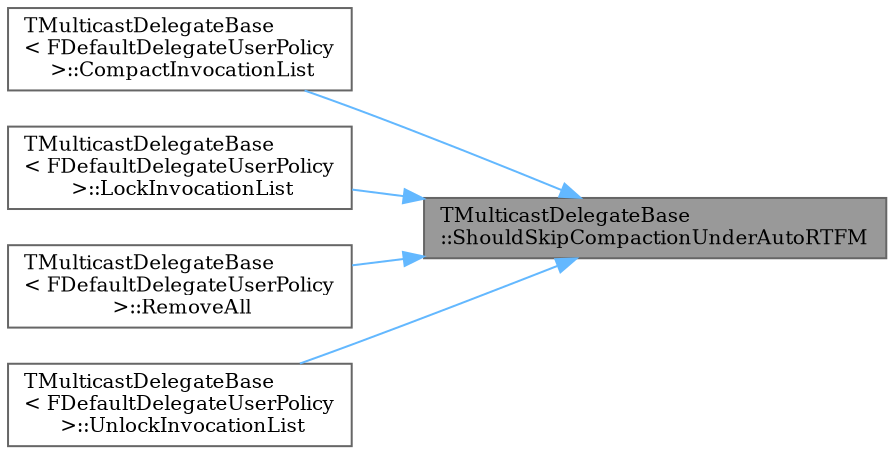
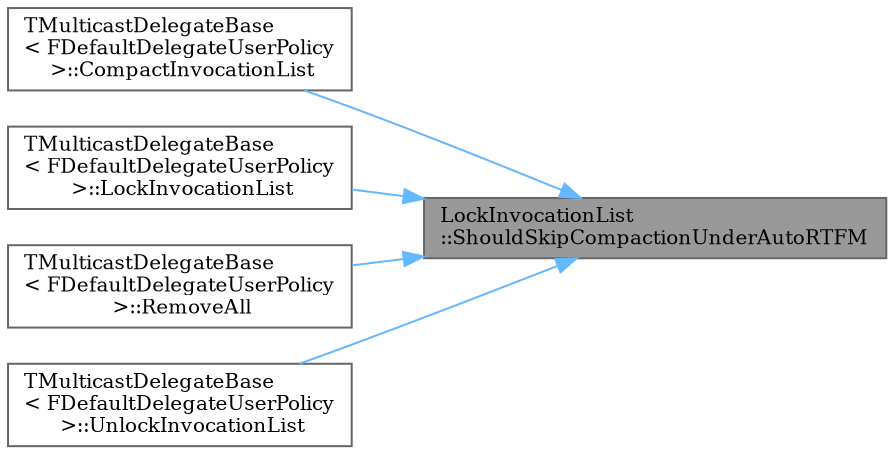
(655, 228) -> (655, 228)
